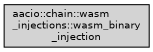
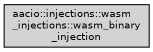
(77, 26) -> (77, 26)
